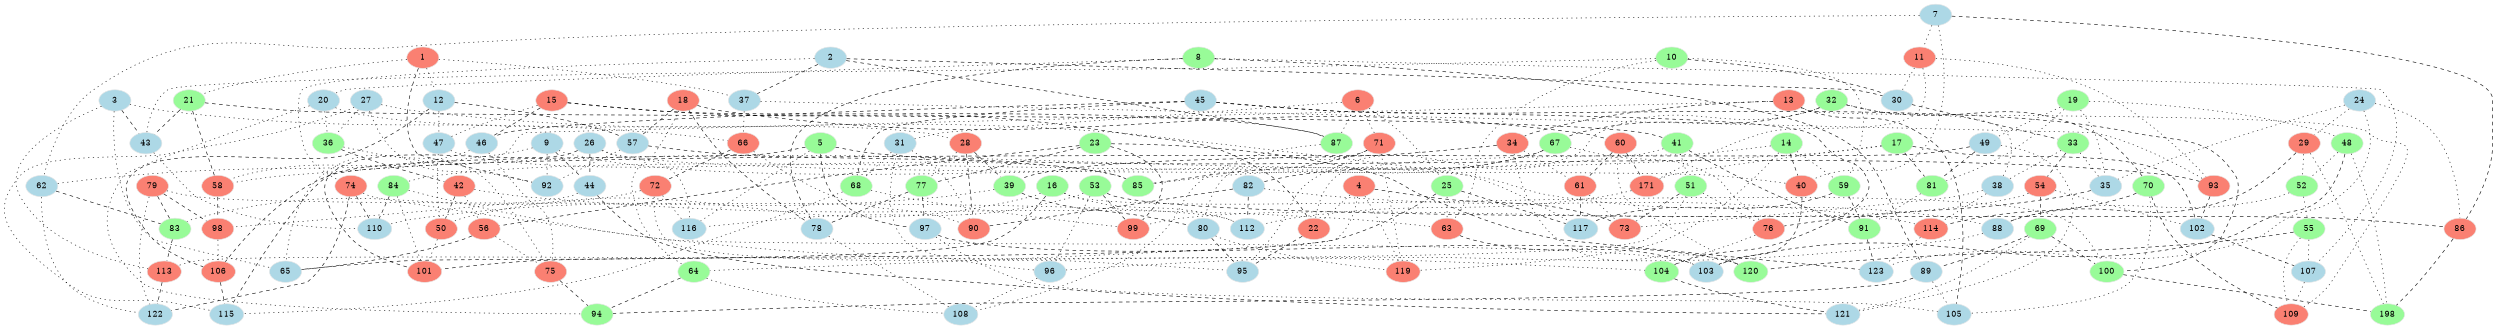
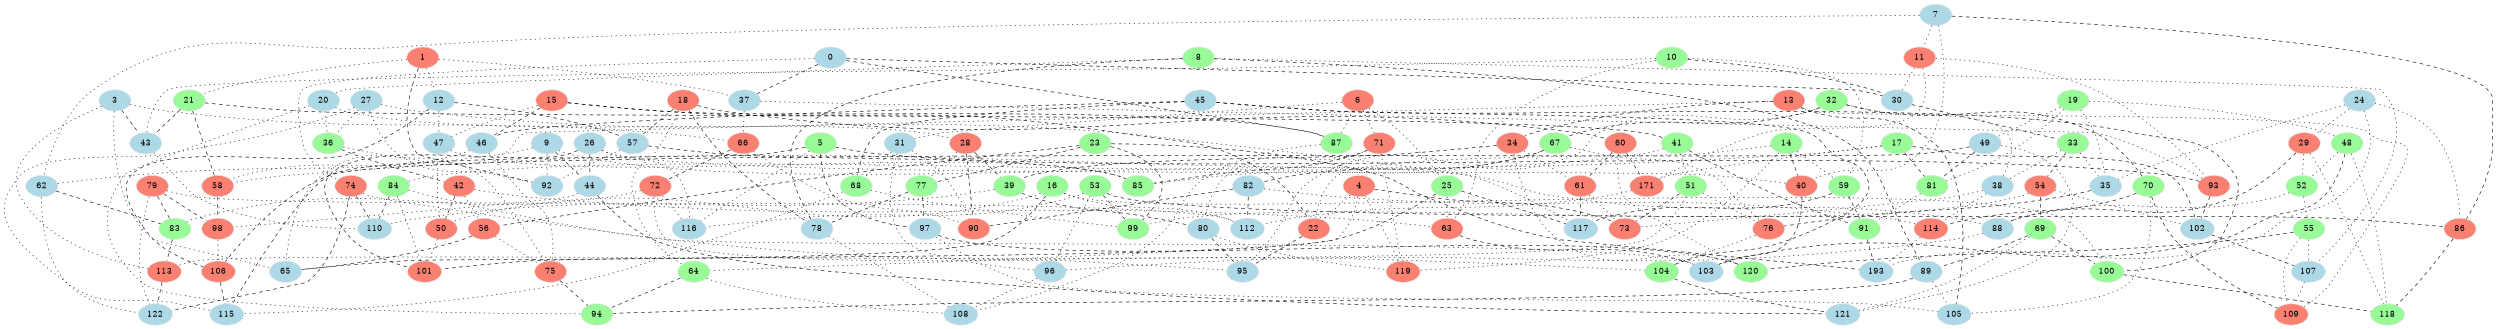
(831, 58) -> (831, 58)
(1133, 229) -> (1133, 229)
(1876, 272) -> (1876, 272)
(2387, 314) -> (2387, 314)
